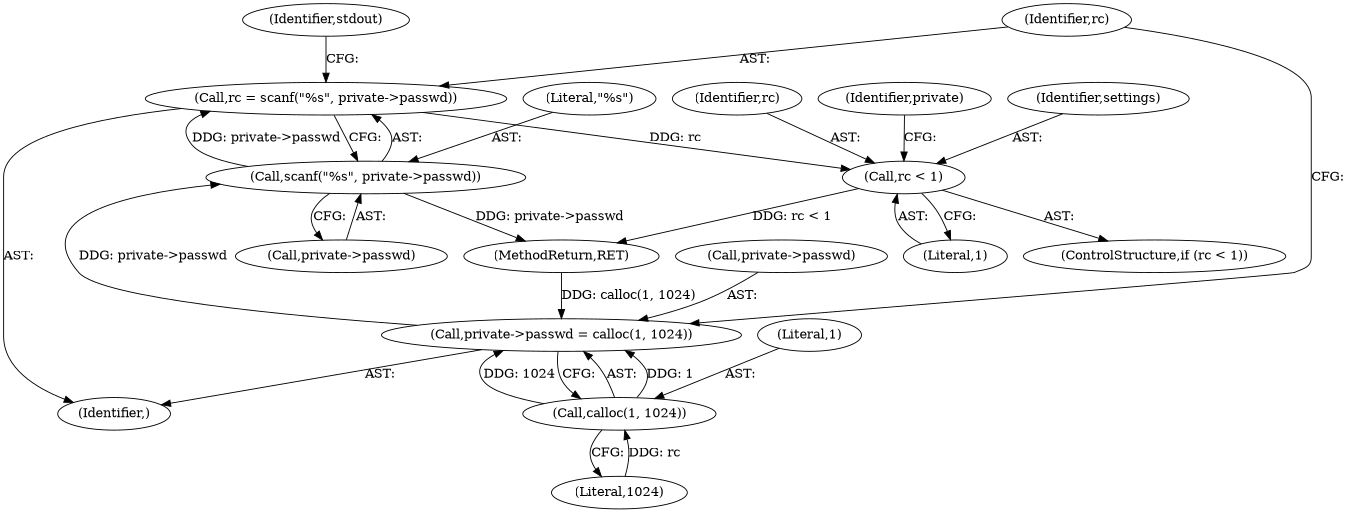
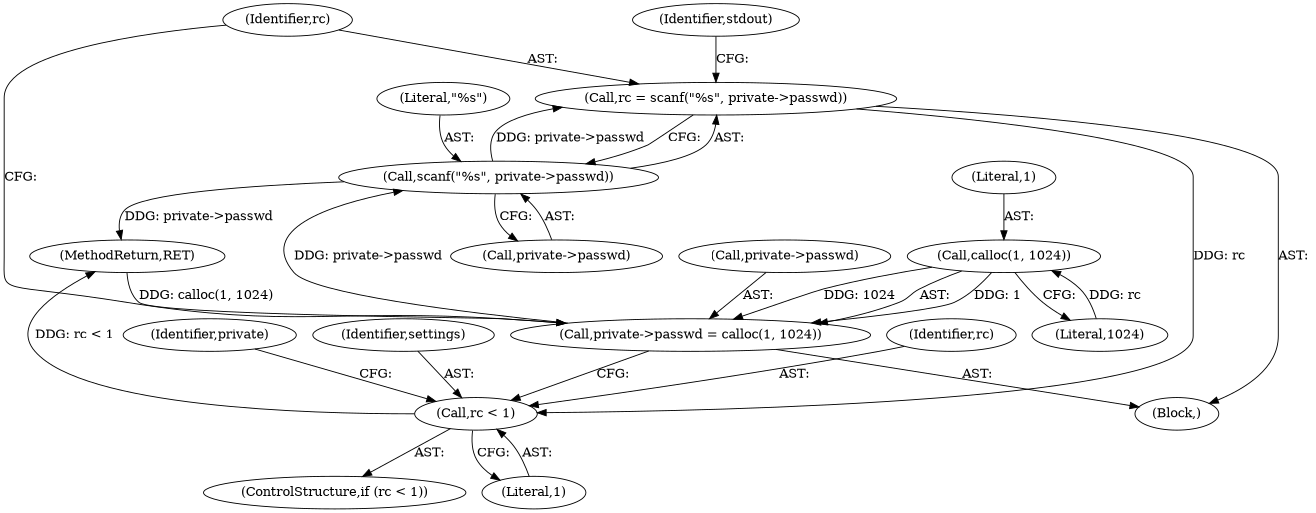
(560, 375) -> (584, 374)
(114, 414) -> (1177, 414)
